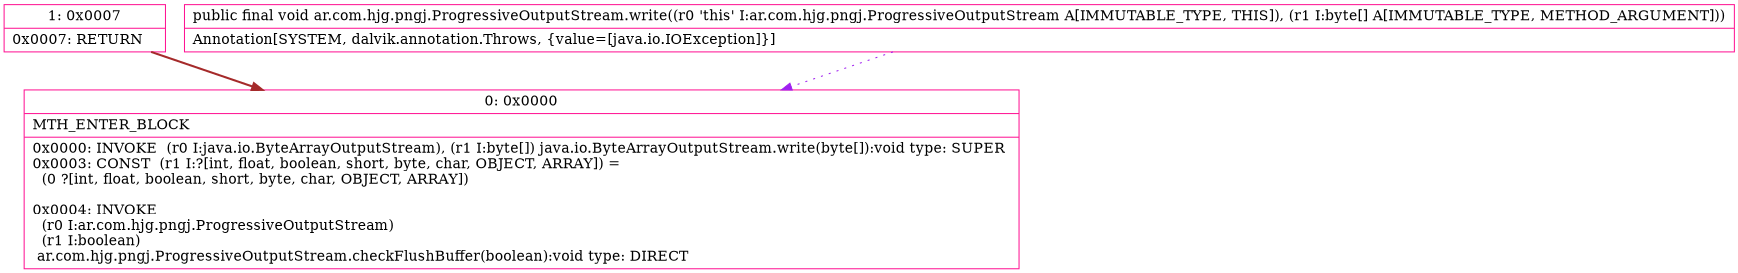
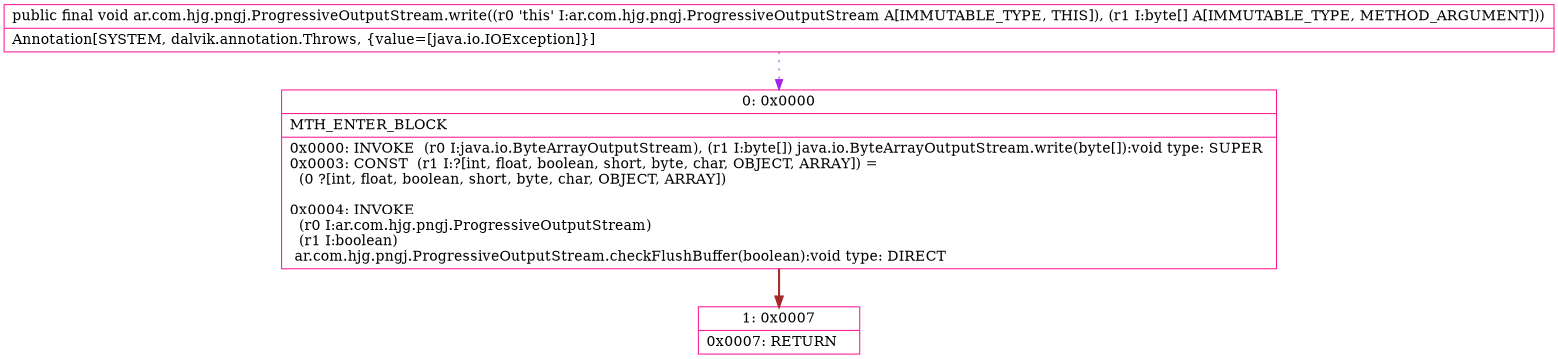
(202, 69) -> (779, 283)
